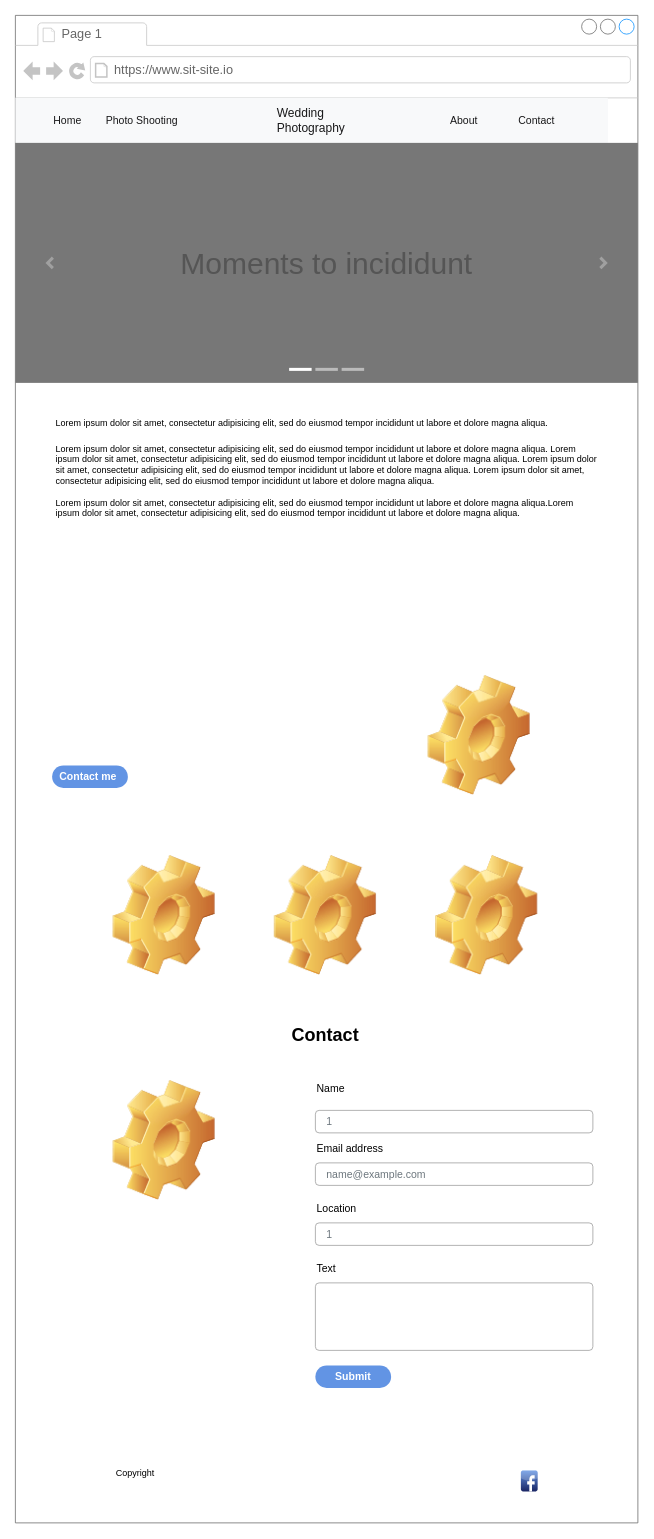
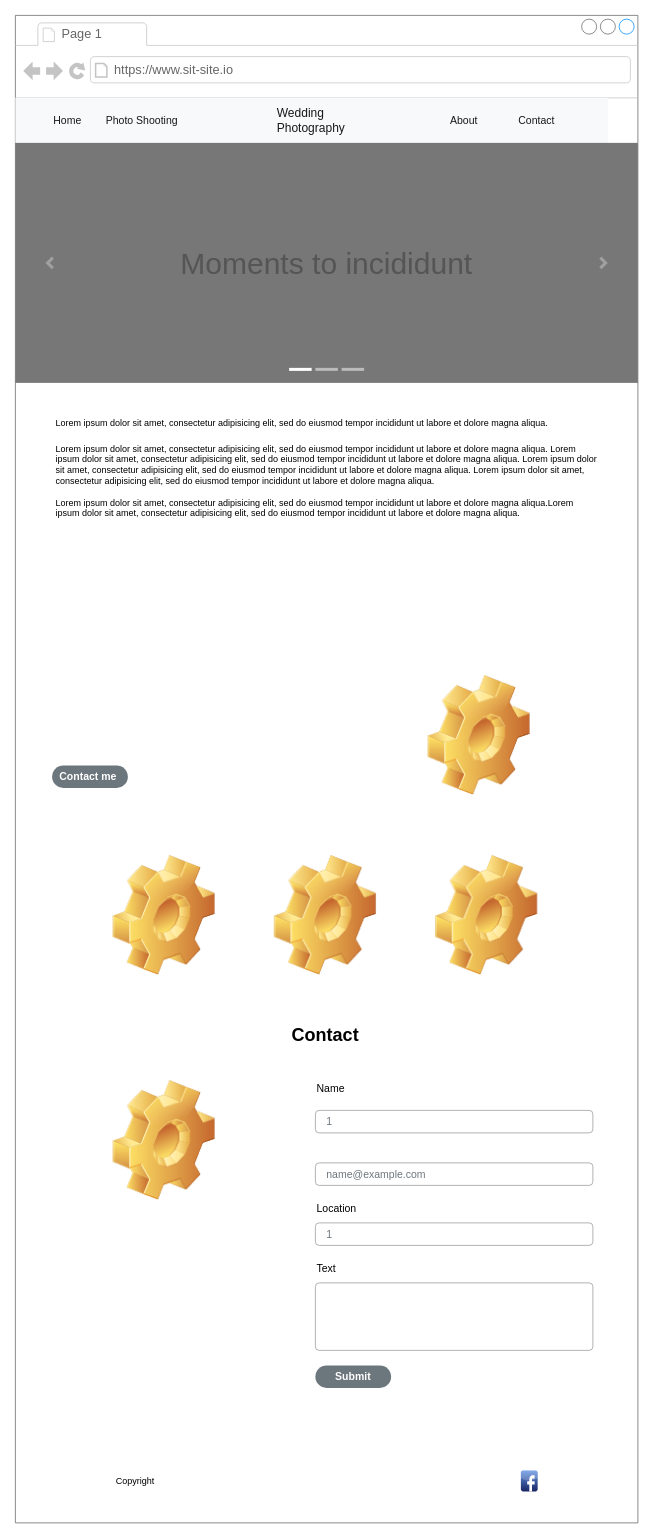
(90, 777) -> (90, 777)
(413, 1148) -> none
(353, 1377) -> (353, 1377)
(135, 1473) -> (135, 1481)
